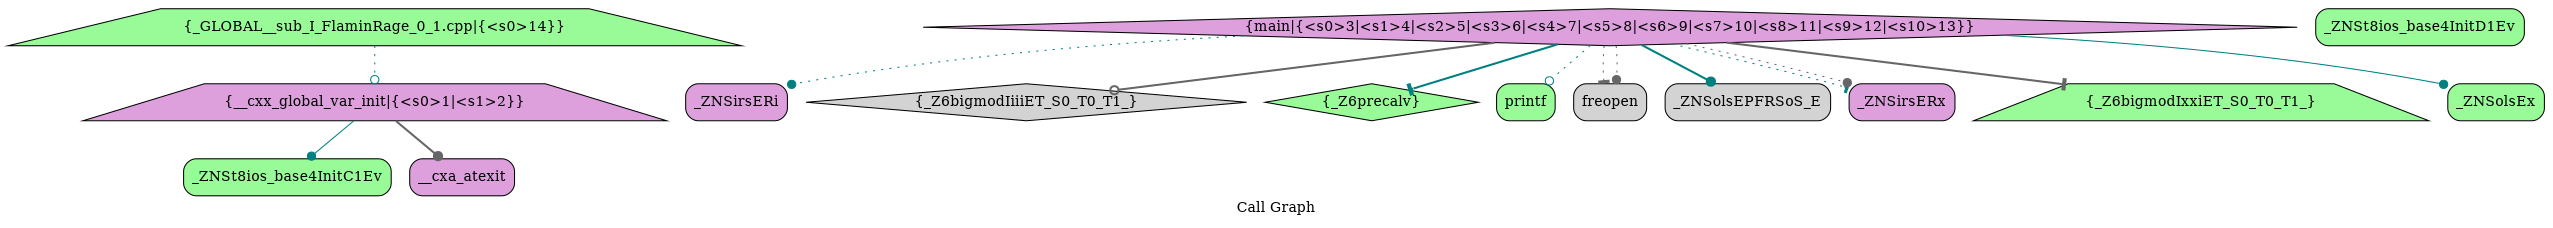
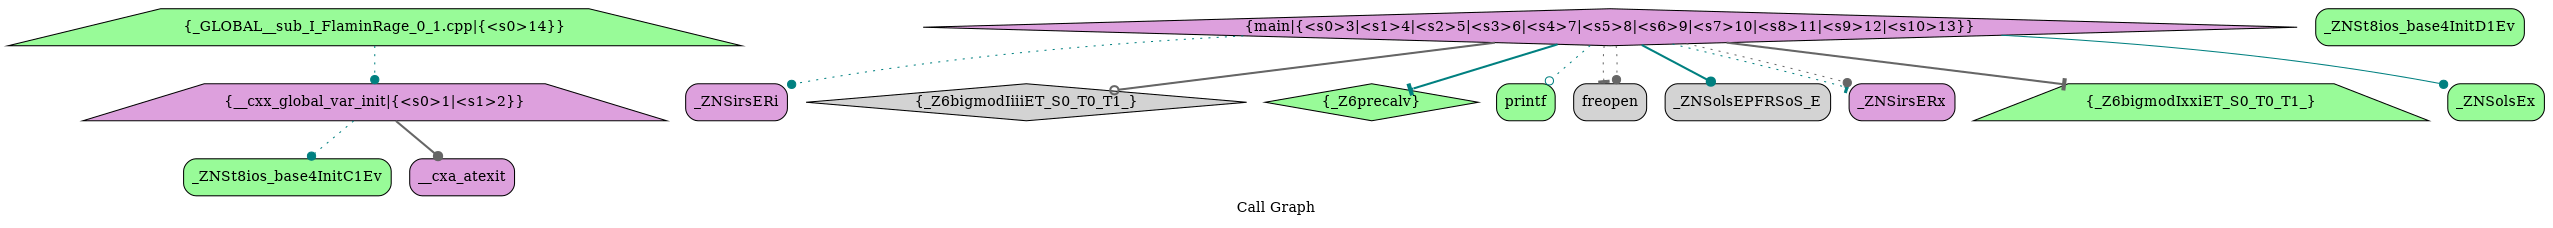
(375, 61) -> (375, 61)
(334, 137) -> (334, 137)
